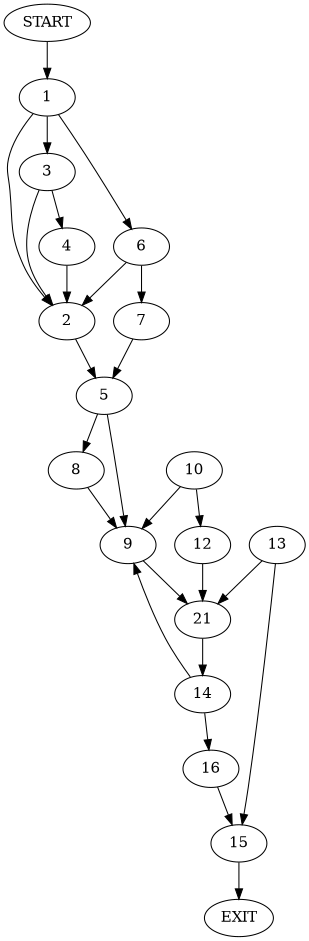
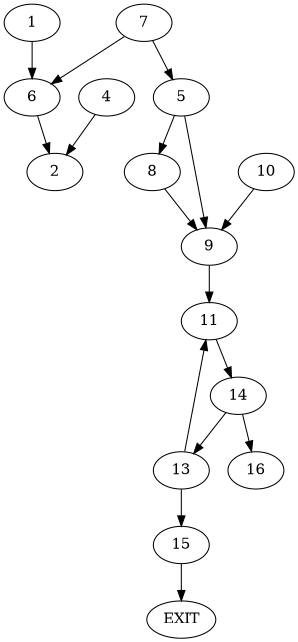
(47, 23) -> none
(47, 172) -> none
(11, 206) -> none
(142, 279) -> (92, 57)
(83, 354) -> none
(203, 545) -> none
(203, 620) -> (209, 321)
(160, 627) -> (213, 429)
(223, 801) -> none
